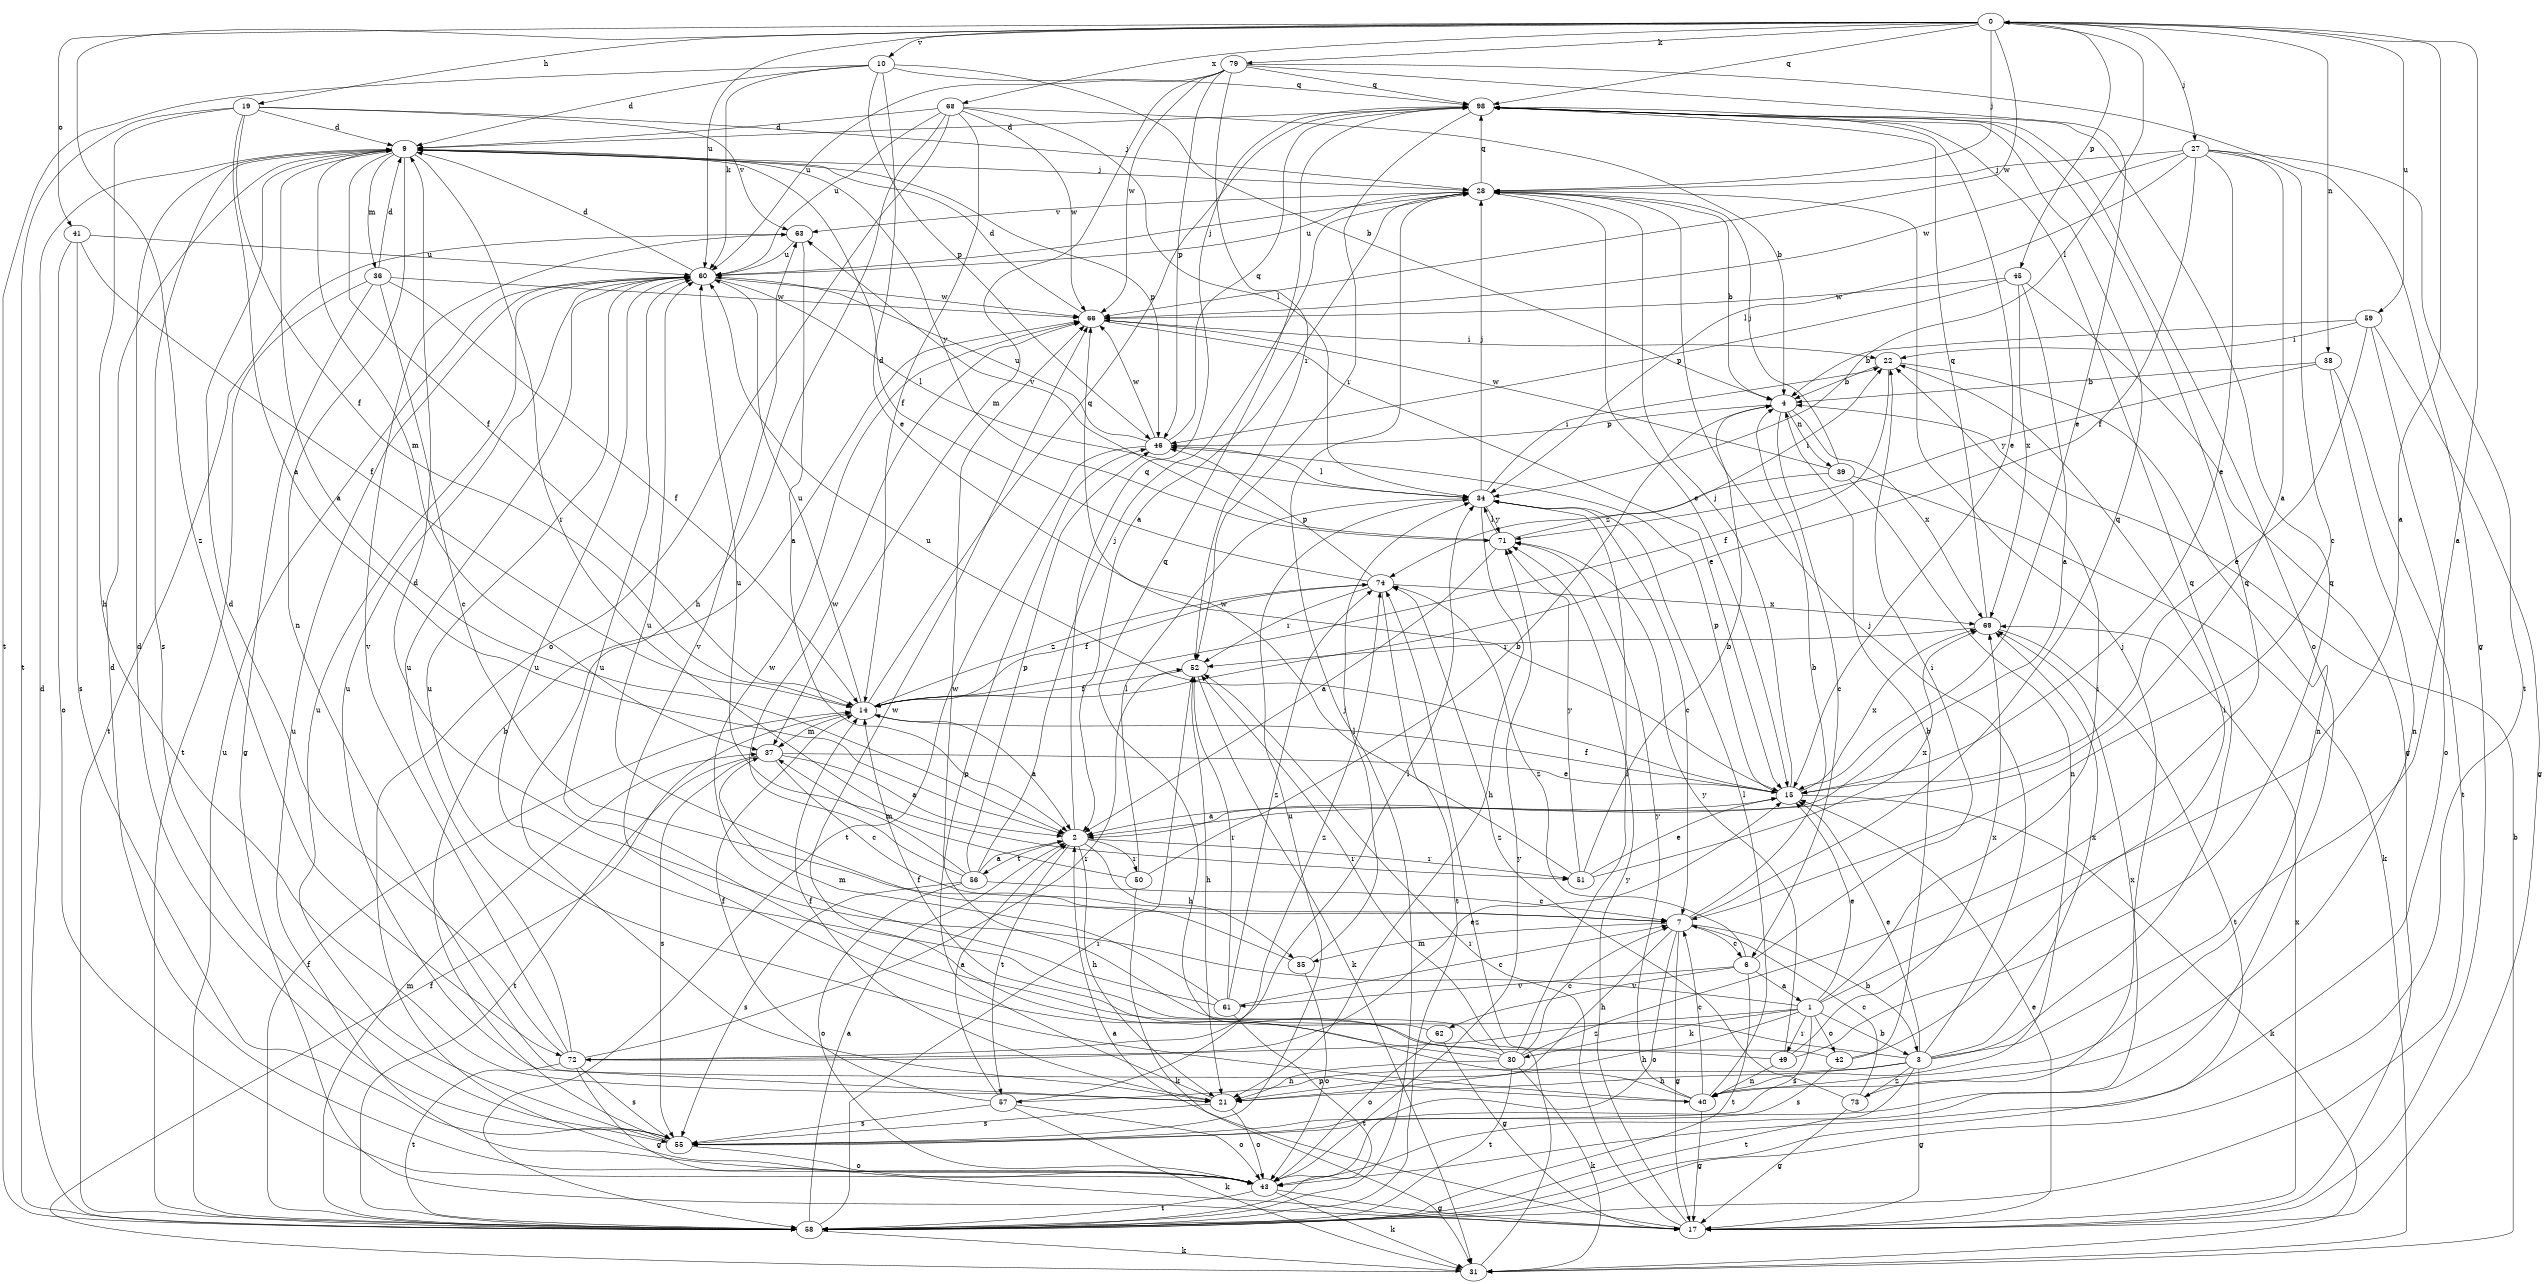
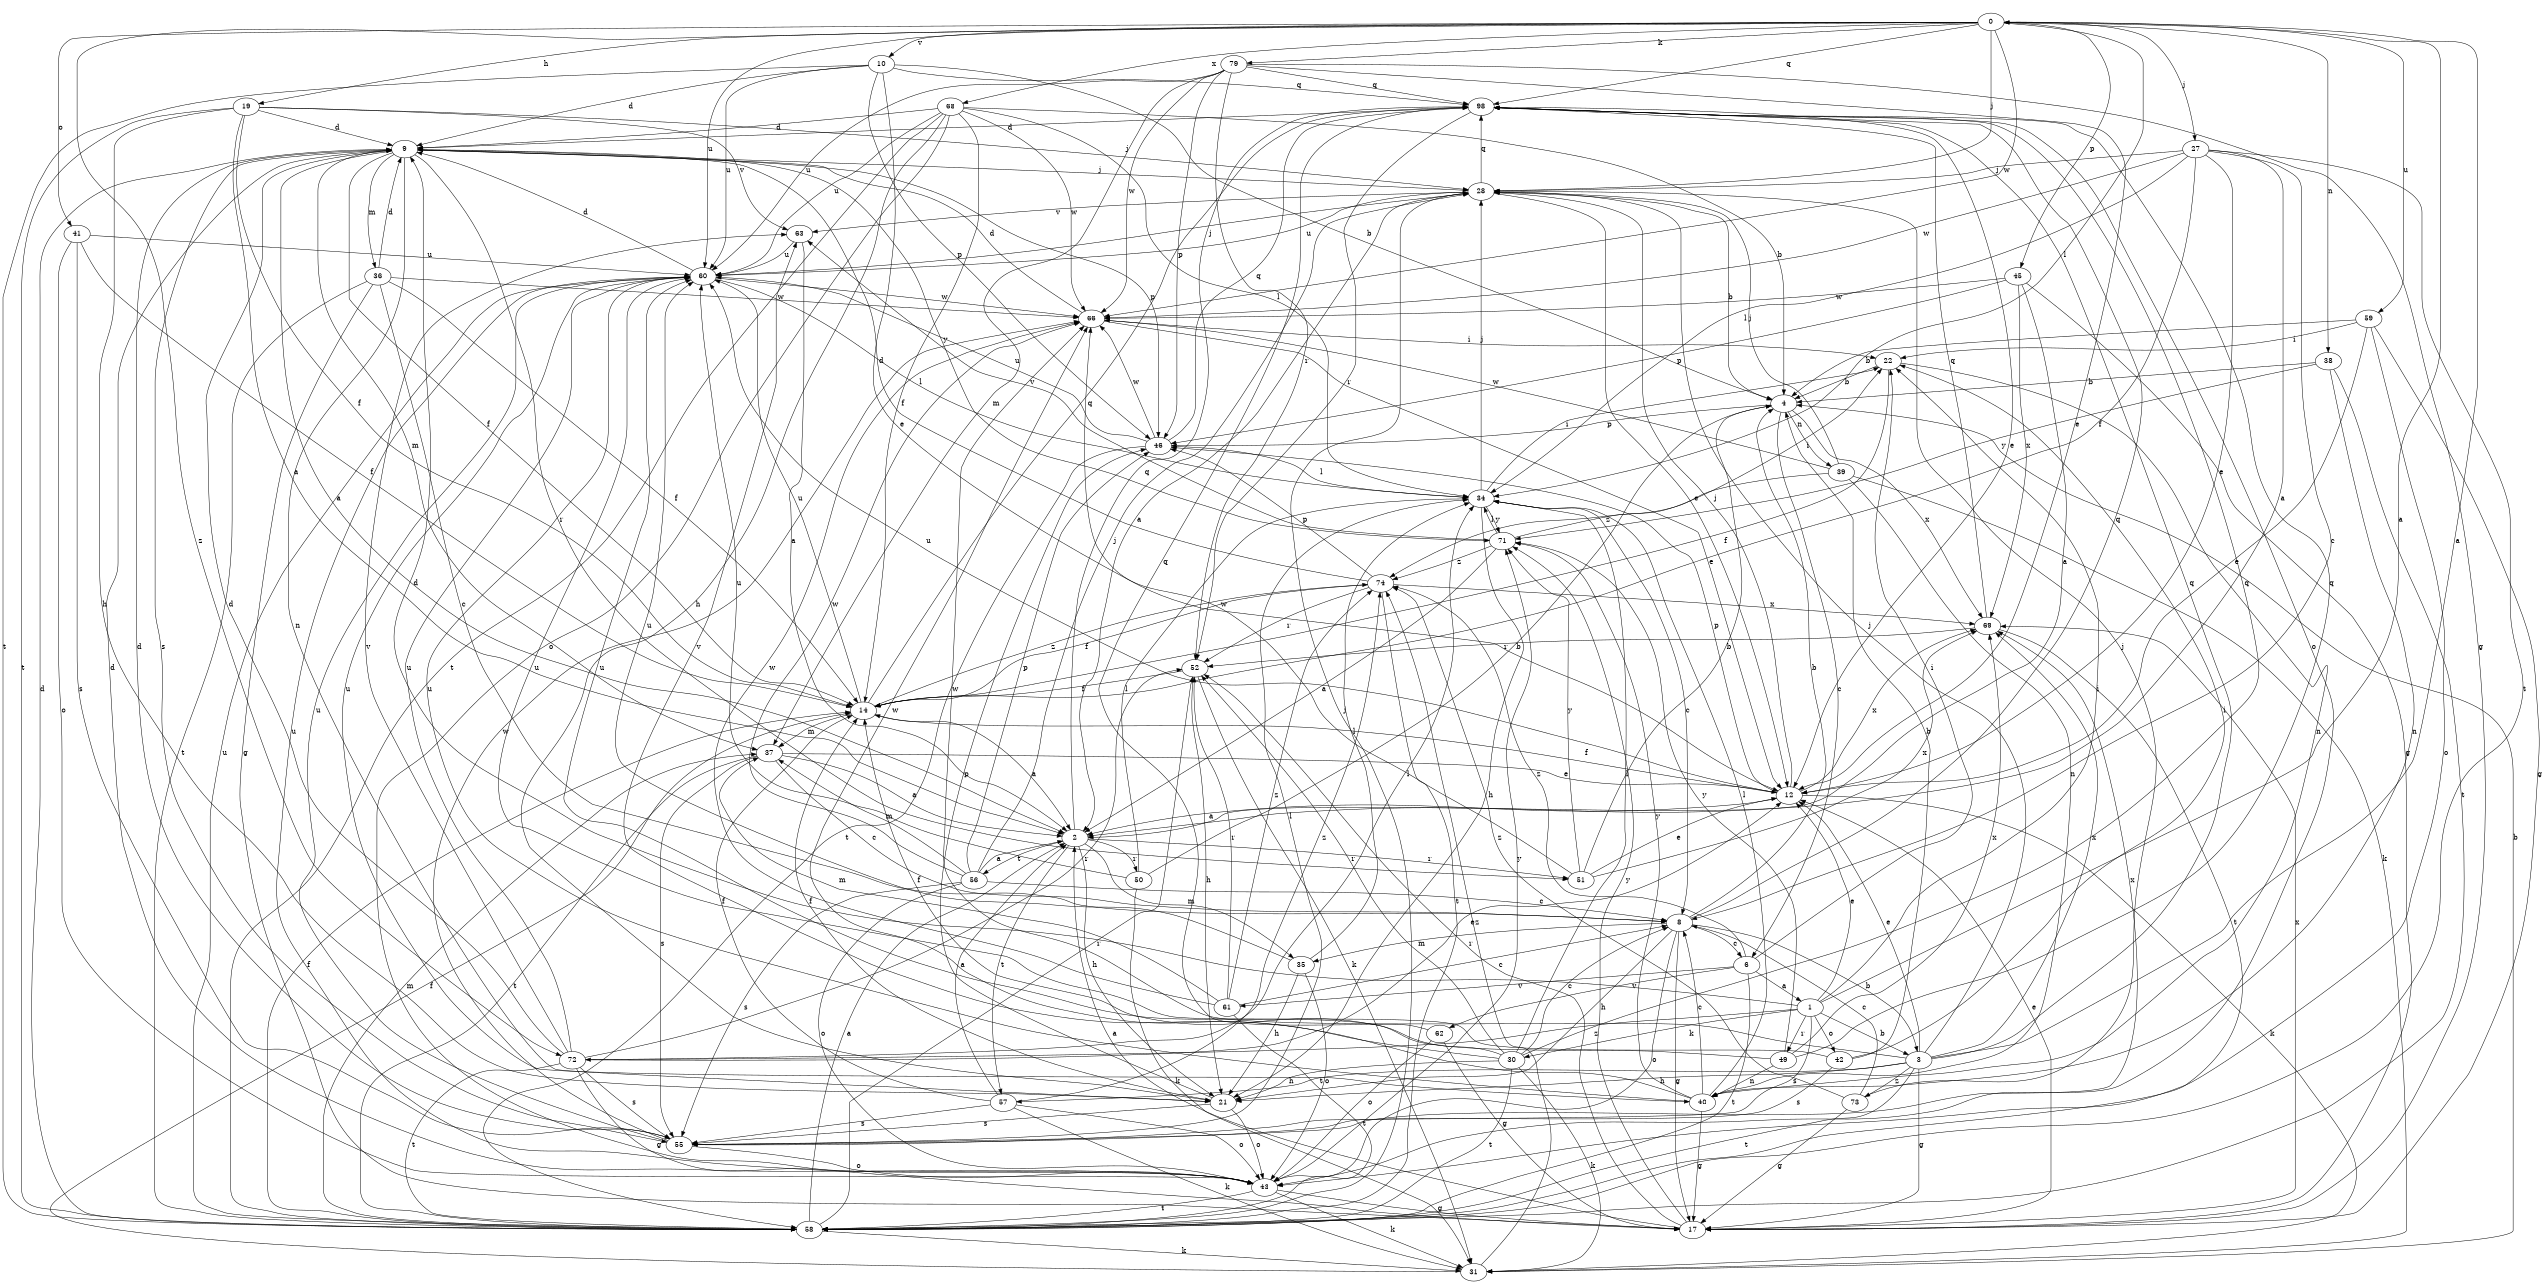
(728, 170) -> (728, 170)
none -> (1445, 563)
(506, 732) -> (506, 732)
(1789, 796) -> (1789, 796)
(1291, 817) -> (1291, 817)
(81, 833) -> (335, 841)
(1191, 902) -> (1191, 902)
(1680, 923) -> (1680, 923)
(1565, 1066) -> (1269, 1034)
(1321, 1081) -> (1321, 1081)
